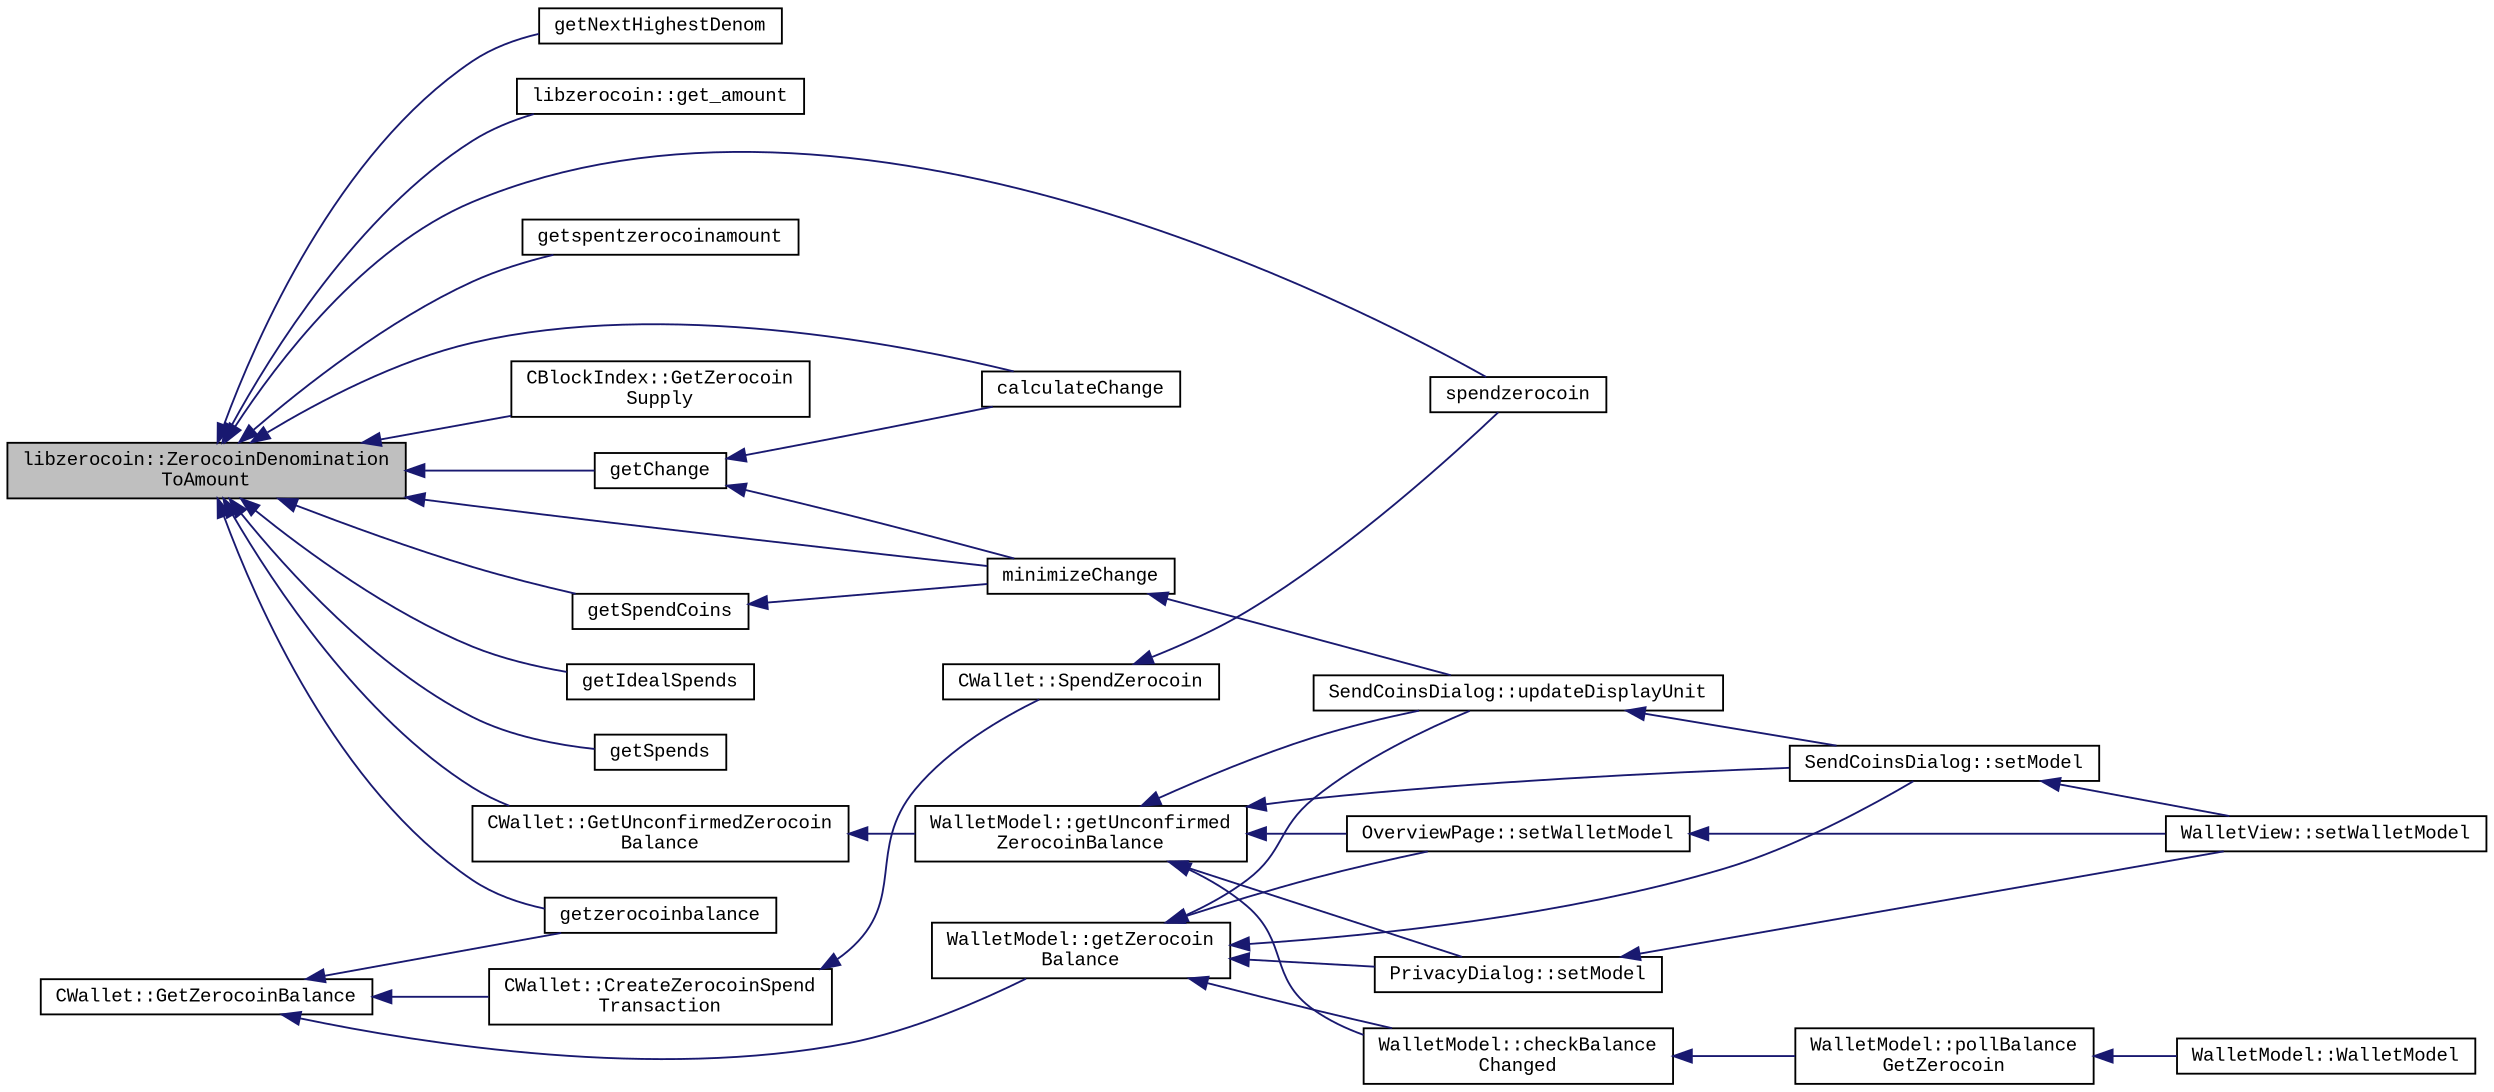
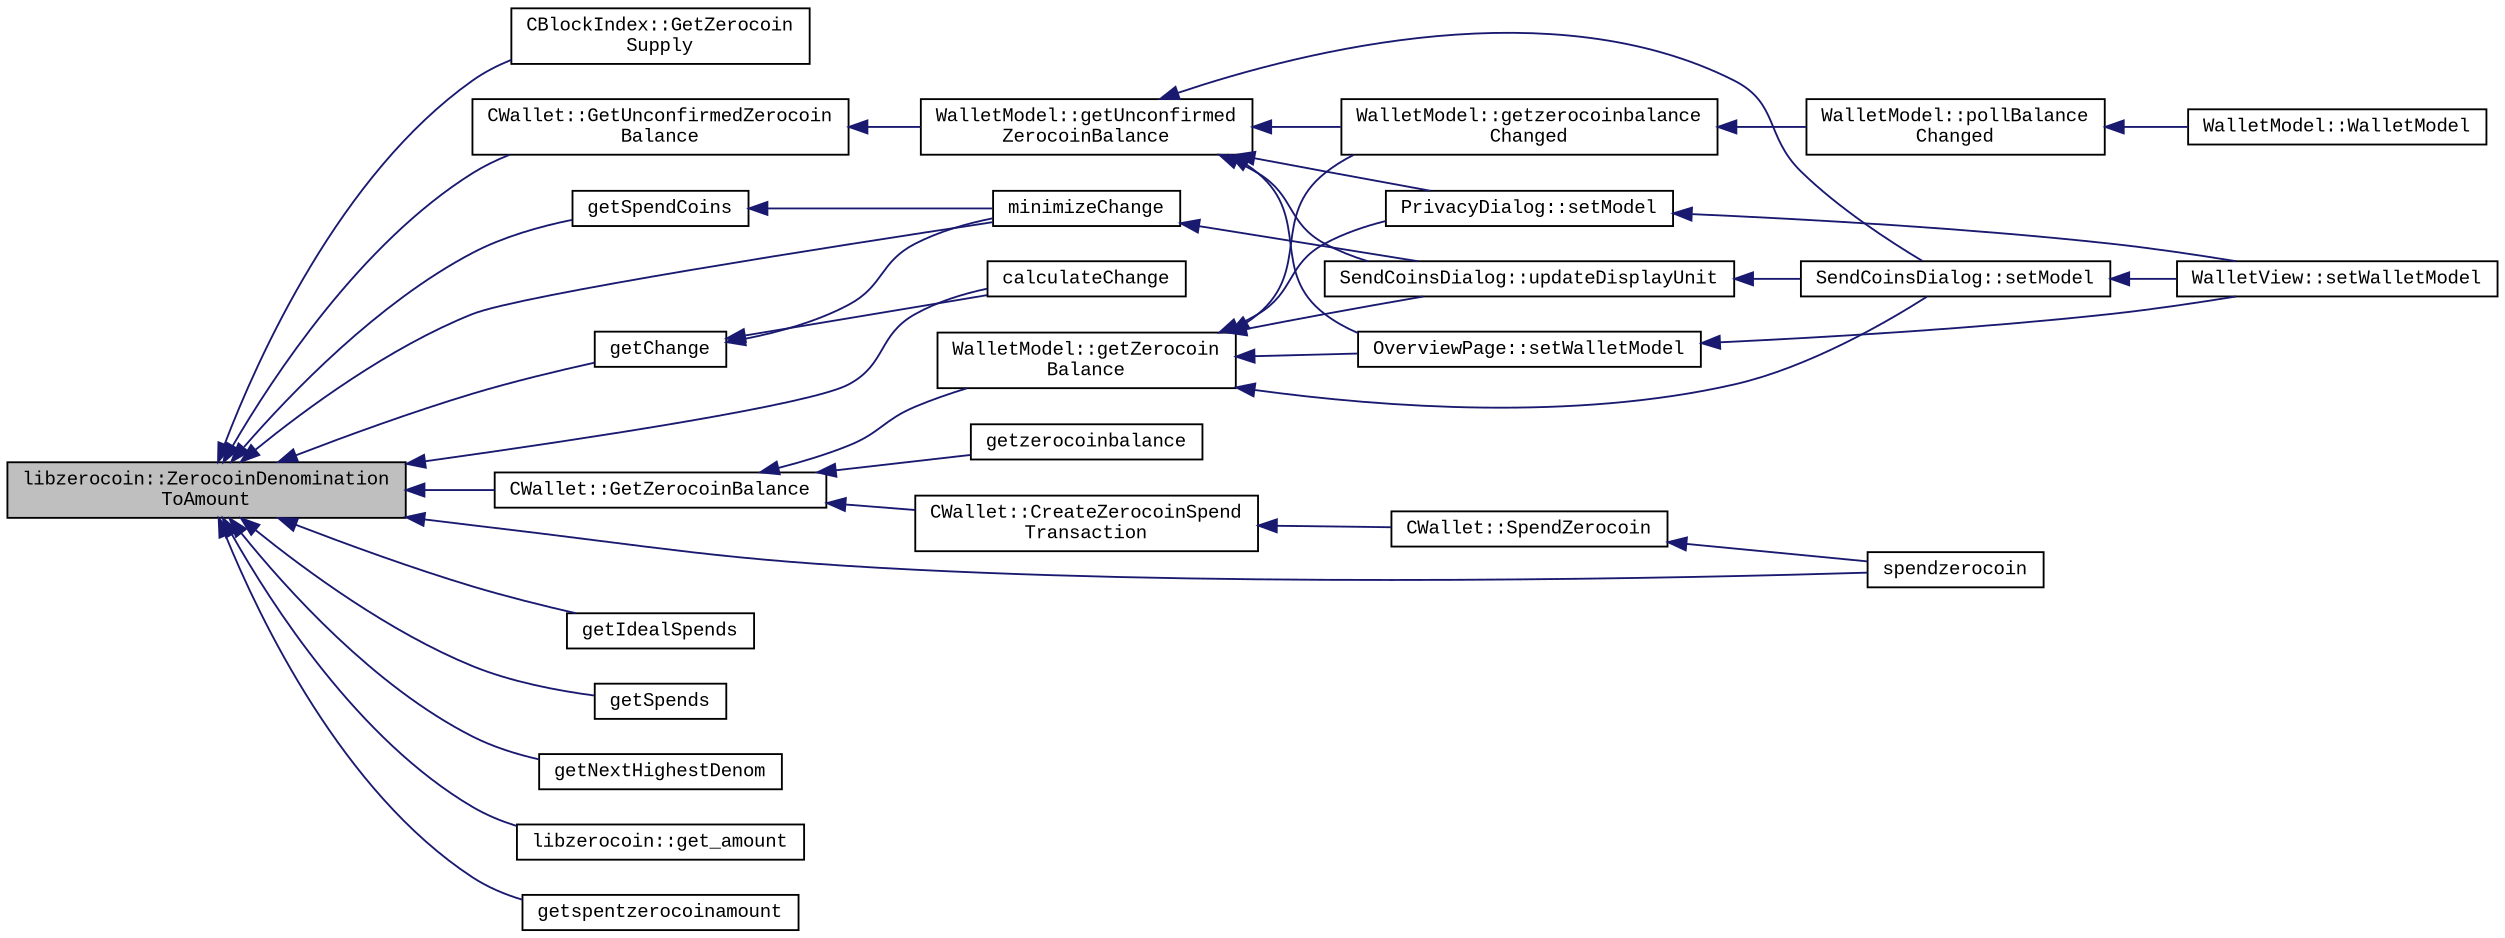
(344, 749) -> (460, 490)
(1518, 1056) -> (1529, 127)
(1944, 1056) -> (1956, 127)
